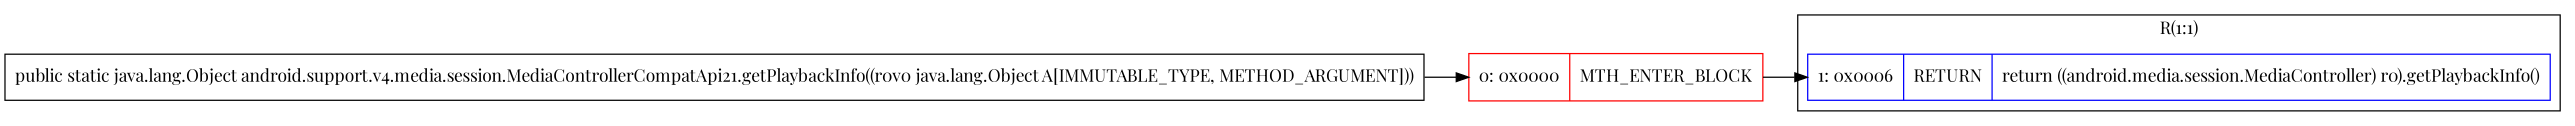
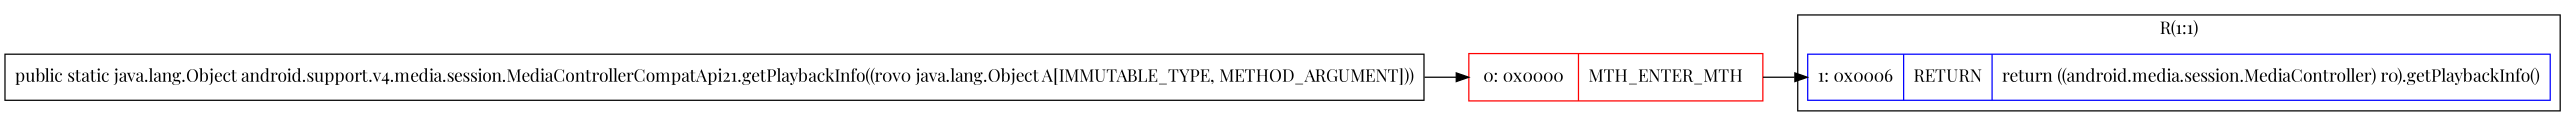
(1666, 77) -> (1666, 77)
